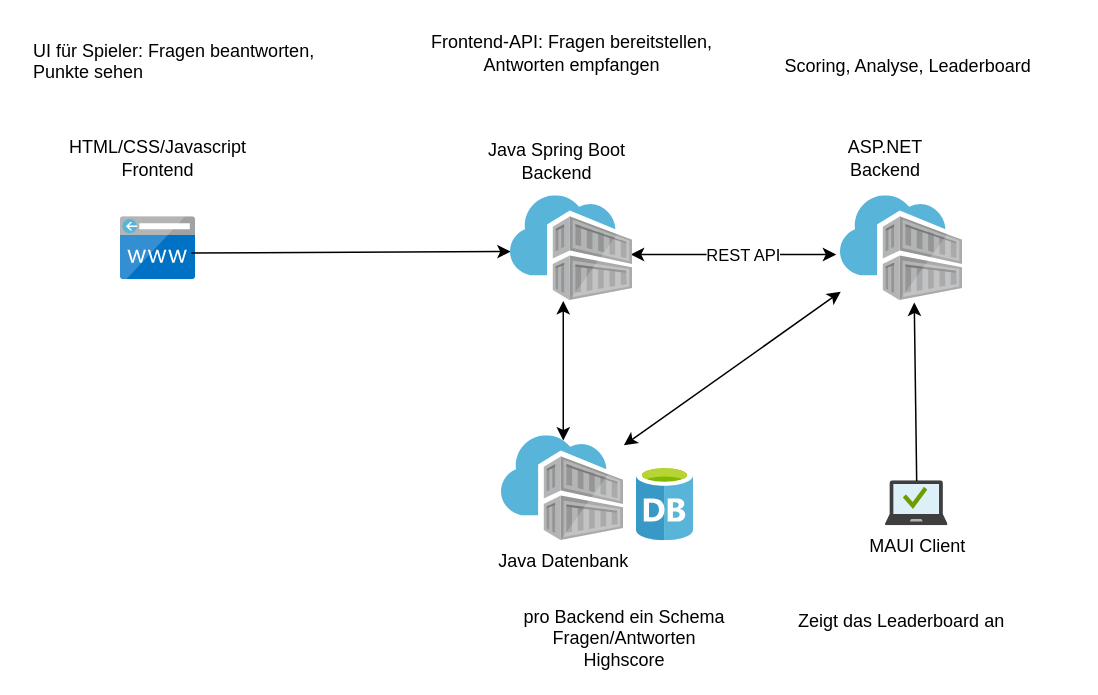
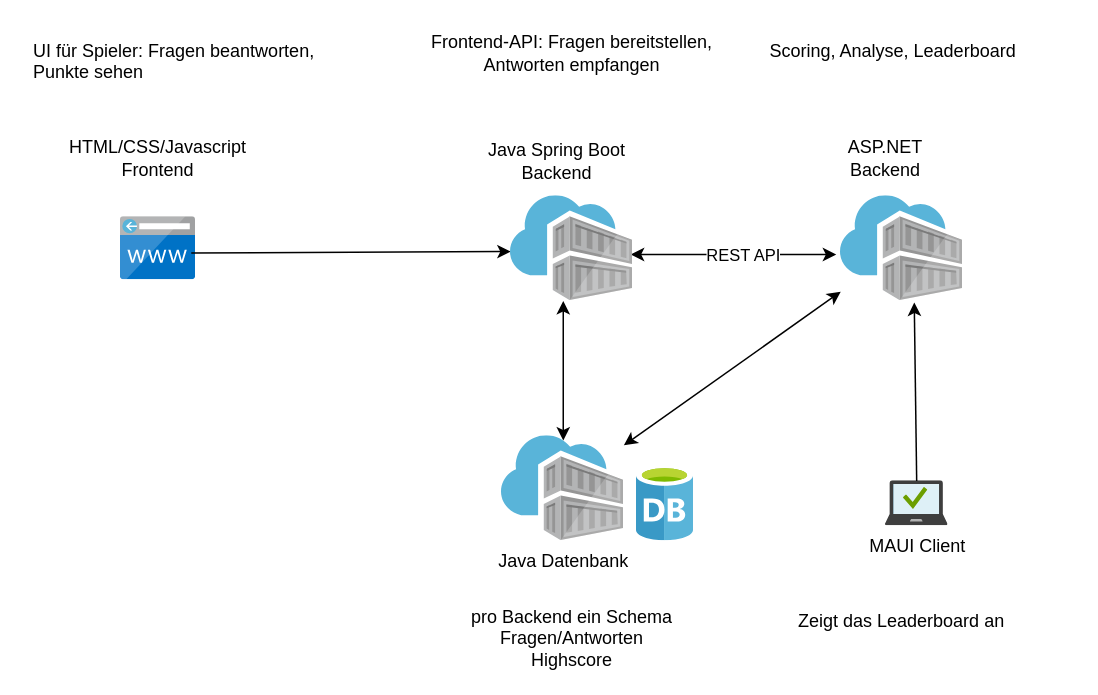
(917, 76) -> (902, 61)
(624, 638) -> (572, 638)
